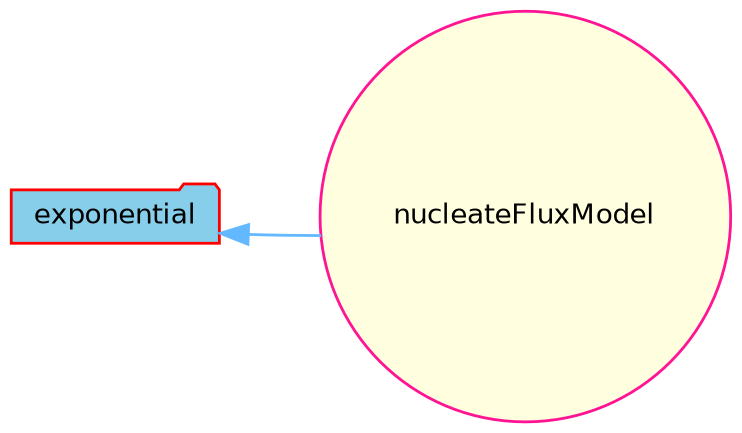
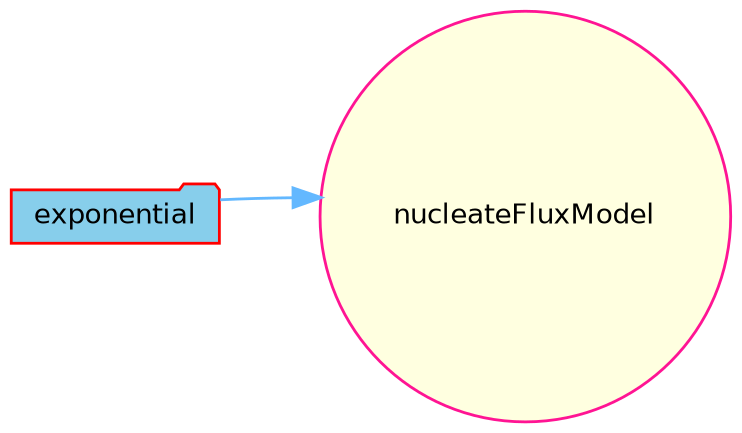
(285, 235) -> (256, 198)
